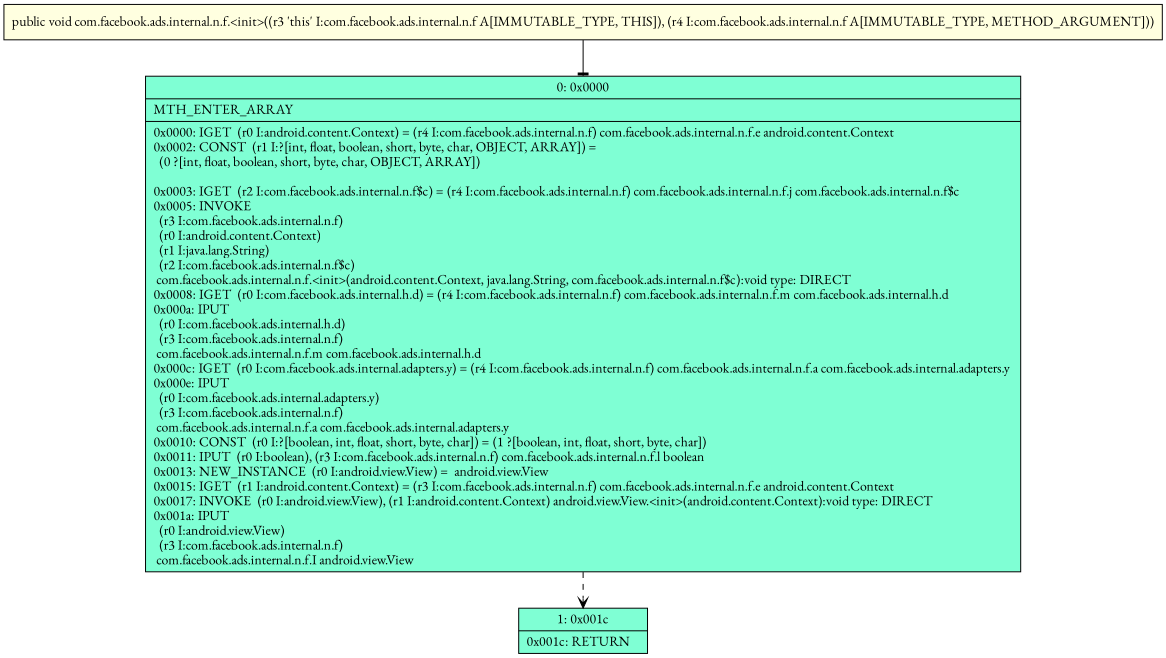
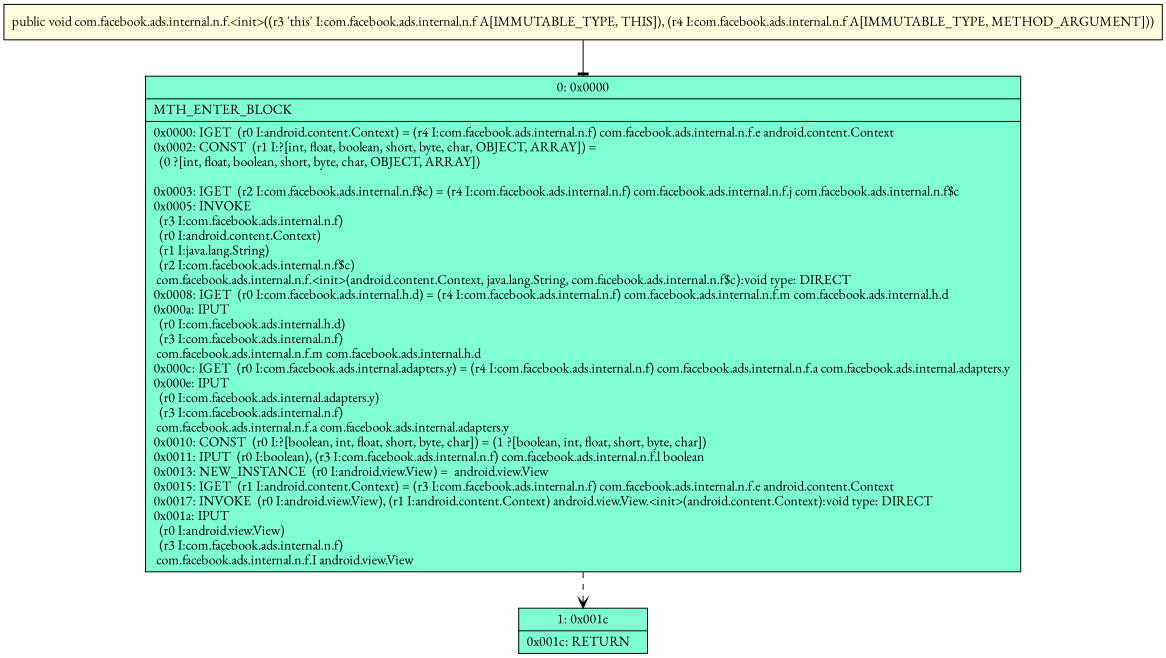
(223, 110) -> (223, 110)
